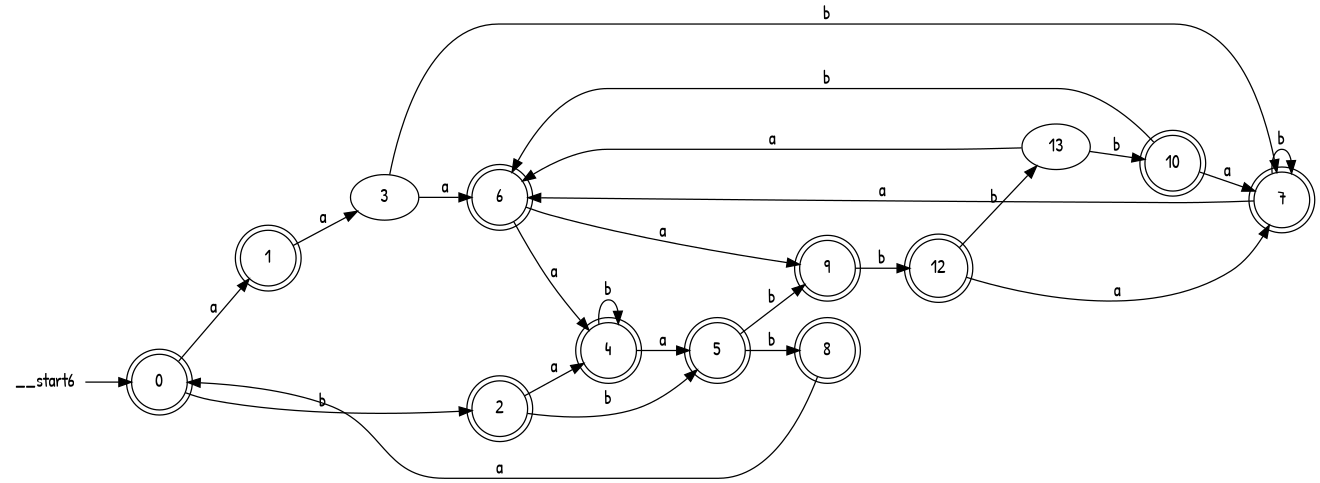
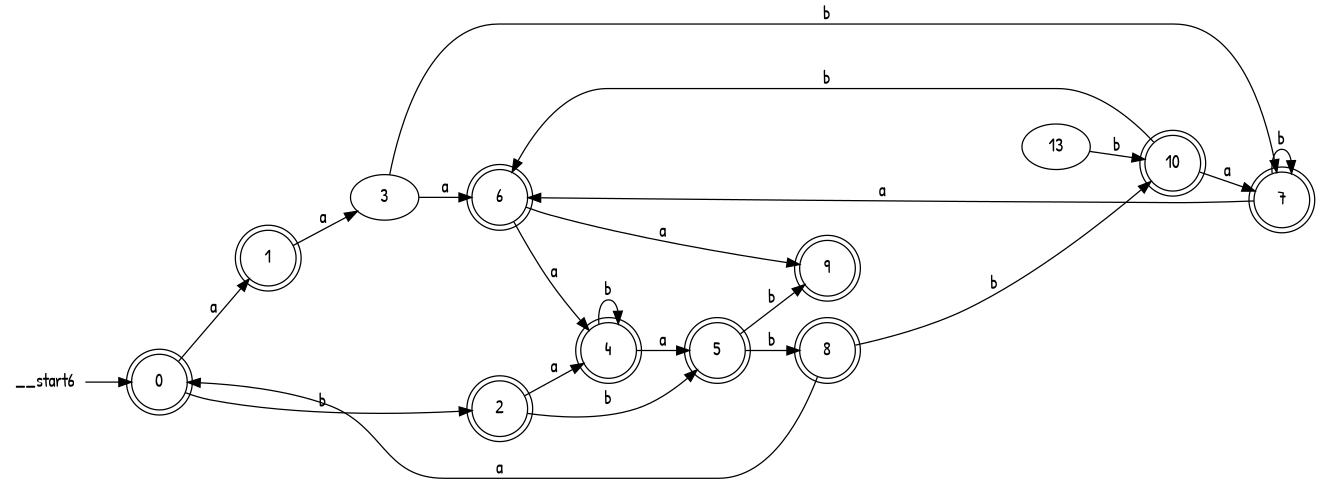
(775, 149) -> none
(939, 268) -> none
none -> (1008, 286)
